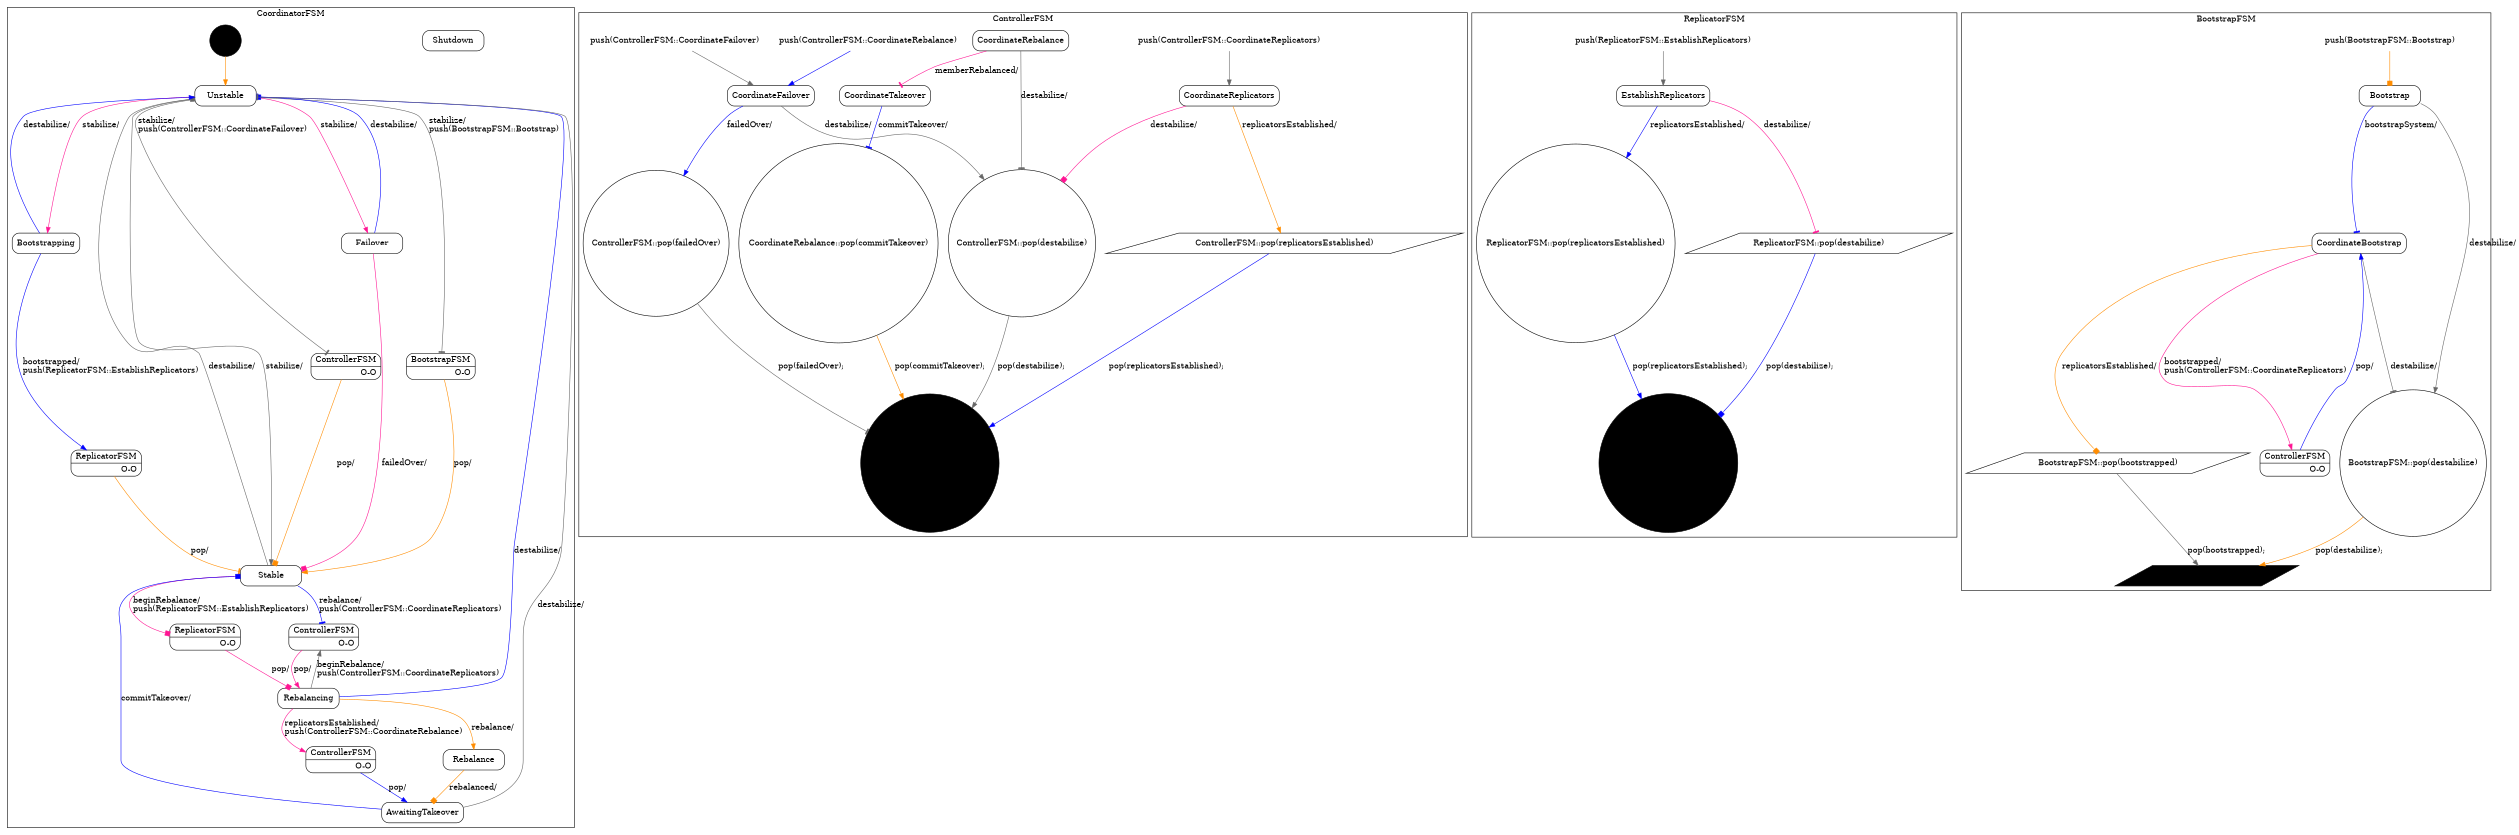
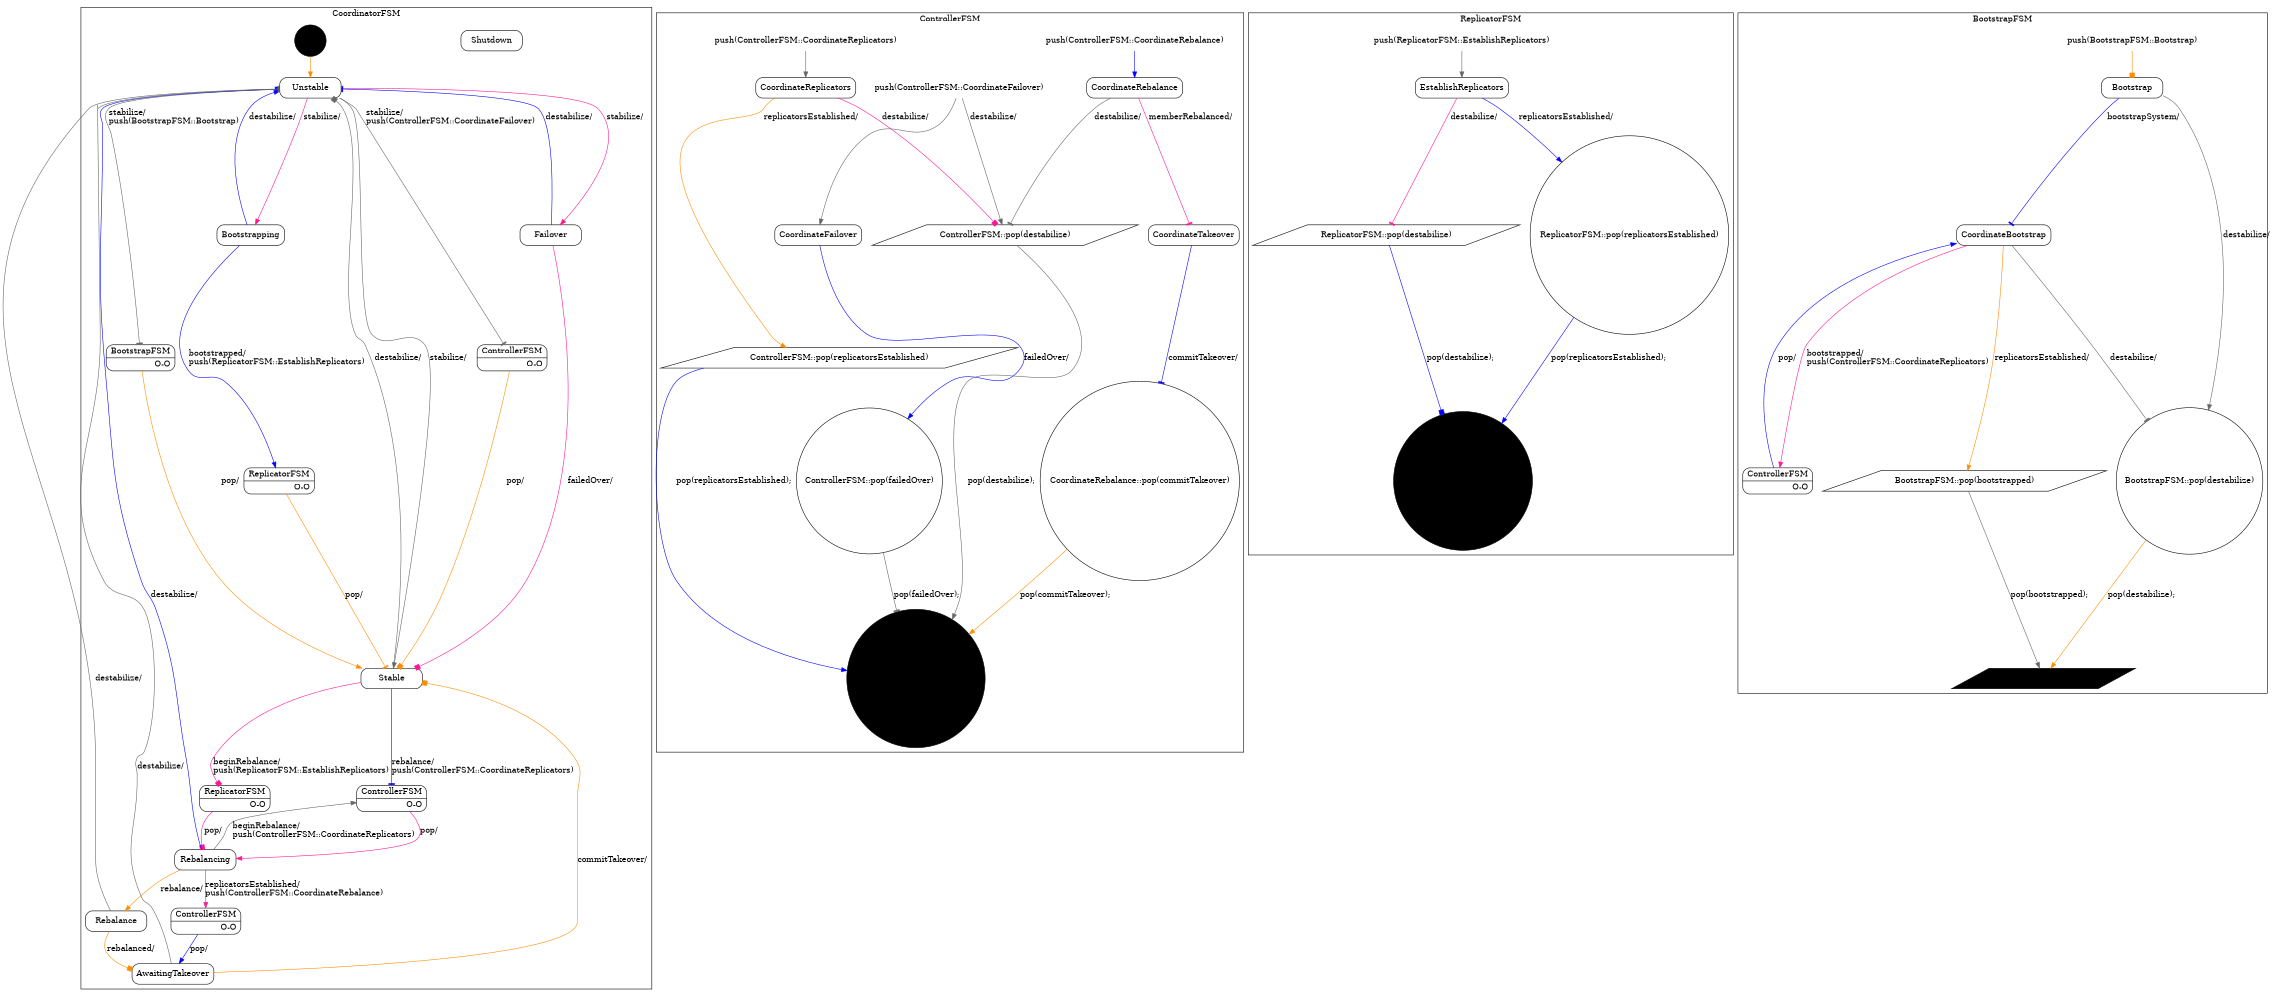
(822, 67) -> (1135, 61)
(883, 136) -> (981, 159)
(1022, 243) -> (1005, 235)
(2126, 297) -> (1994, 356)
none -> (19, 409)
(121, 756) -> (564, 935)
